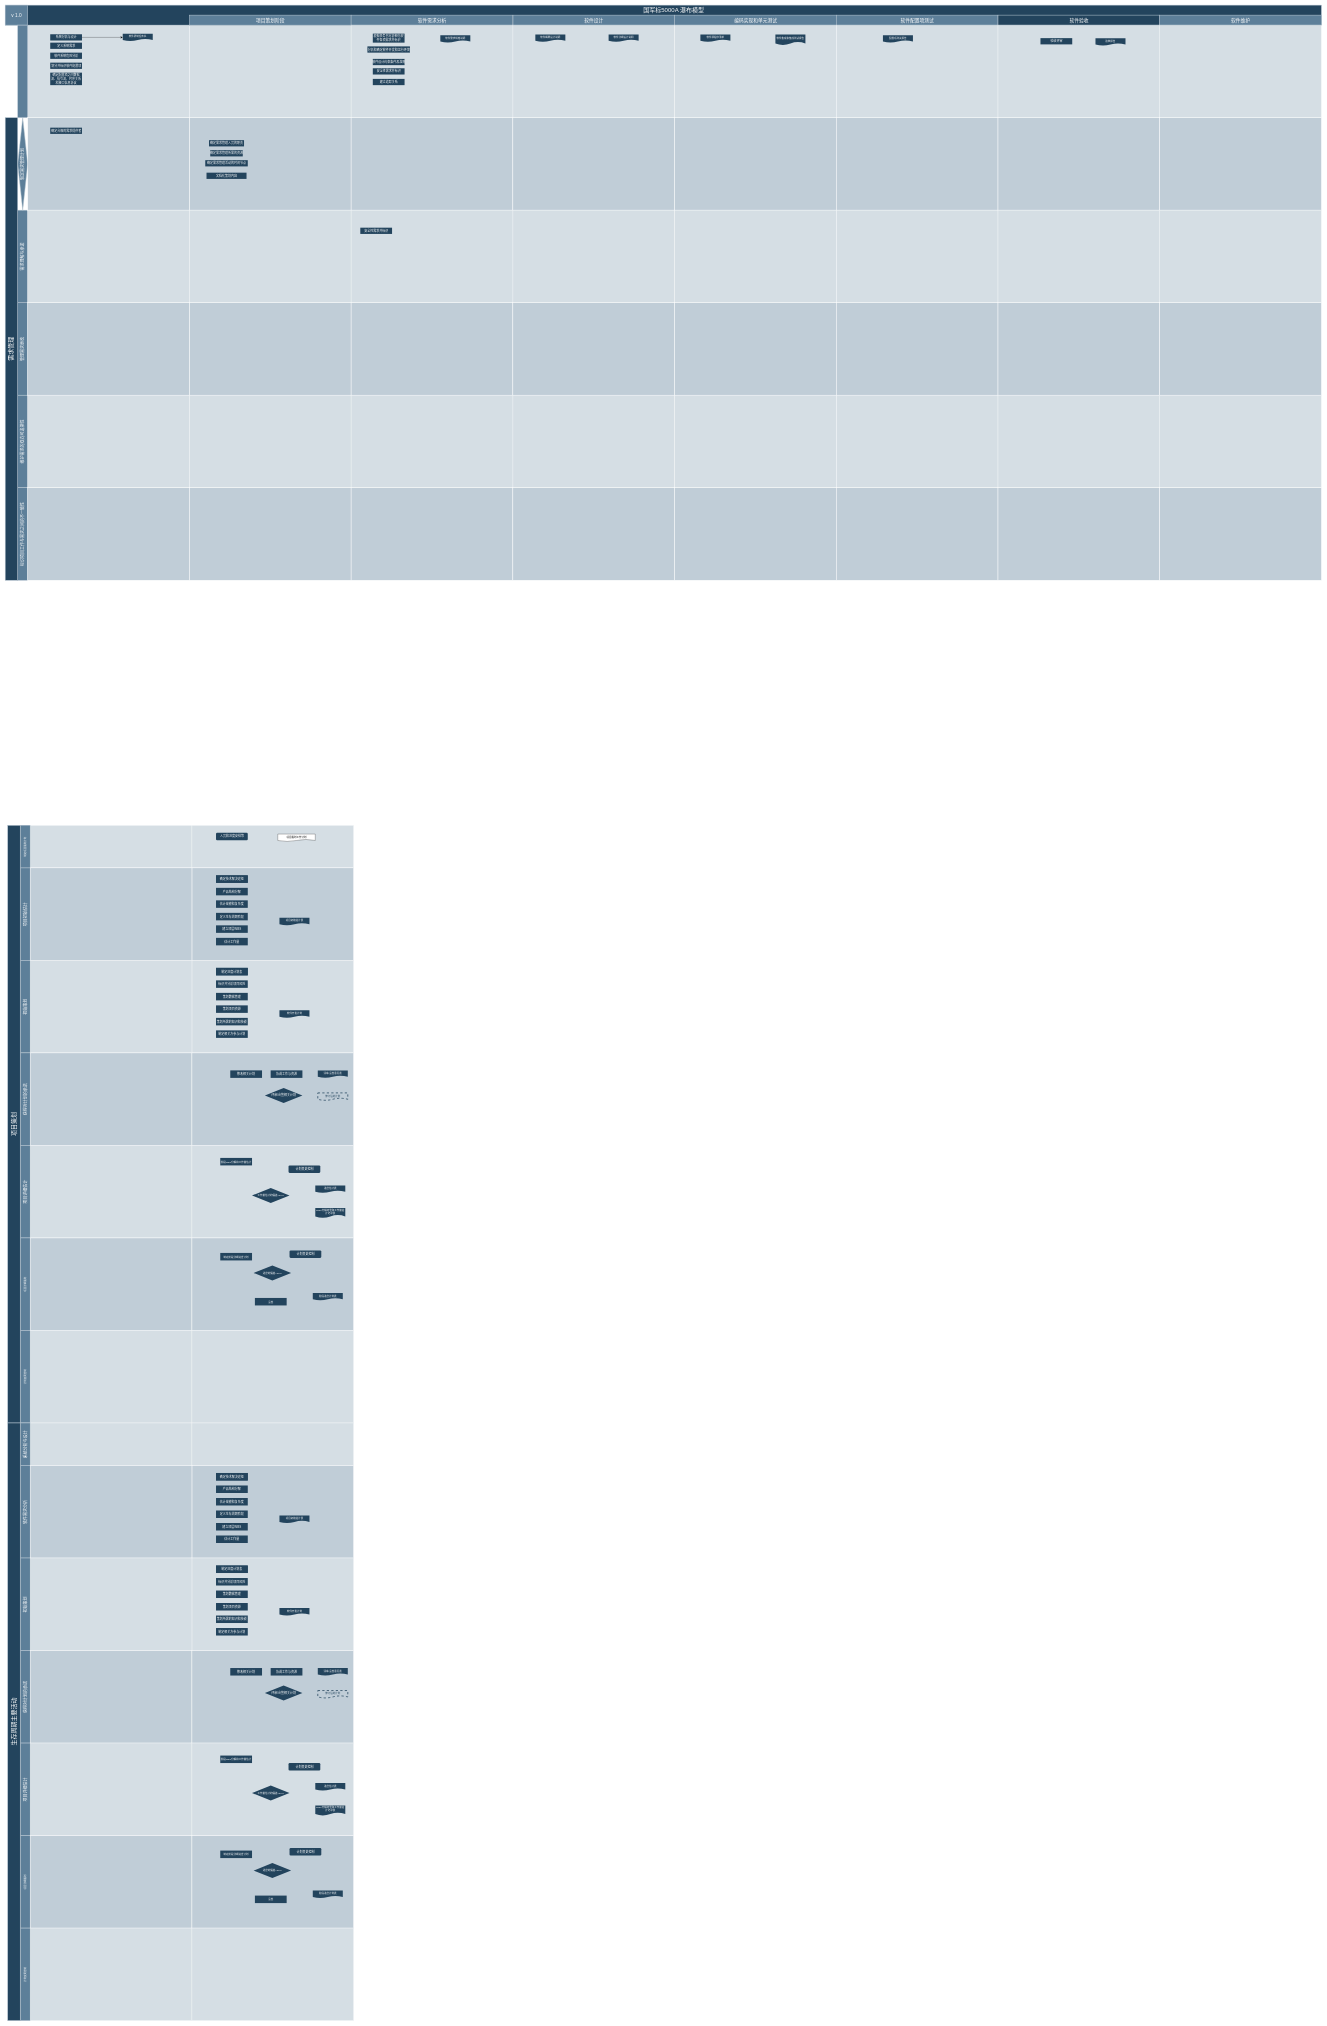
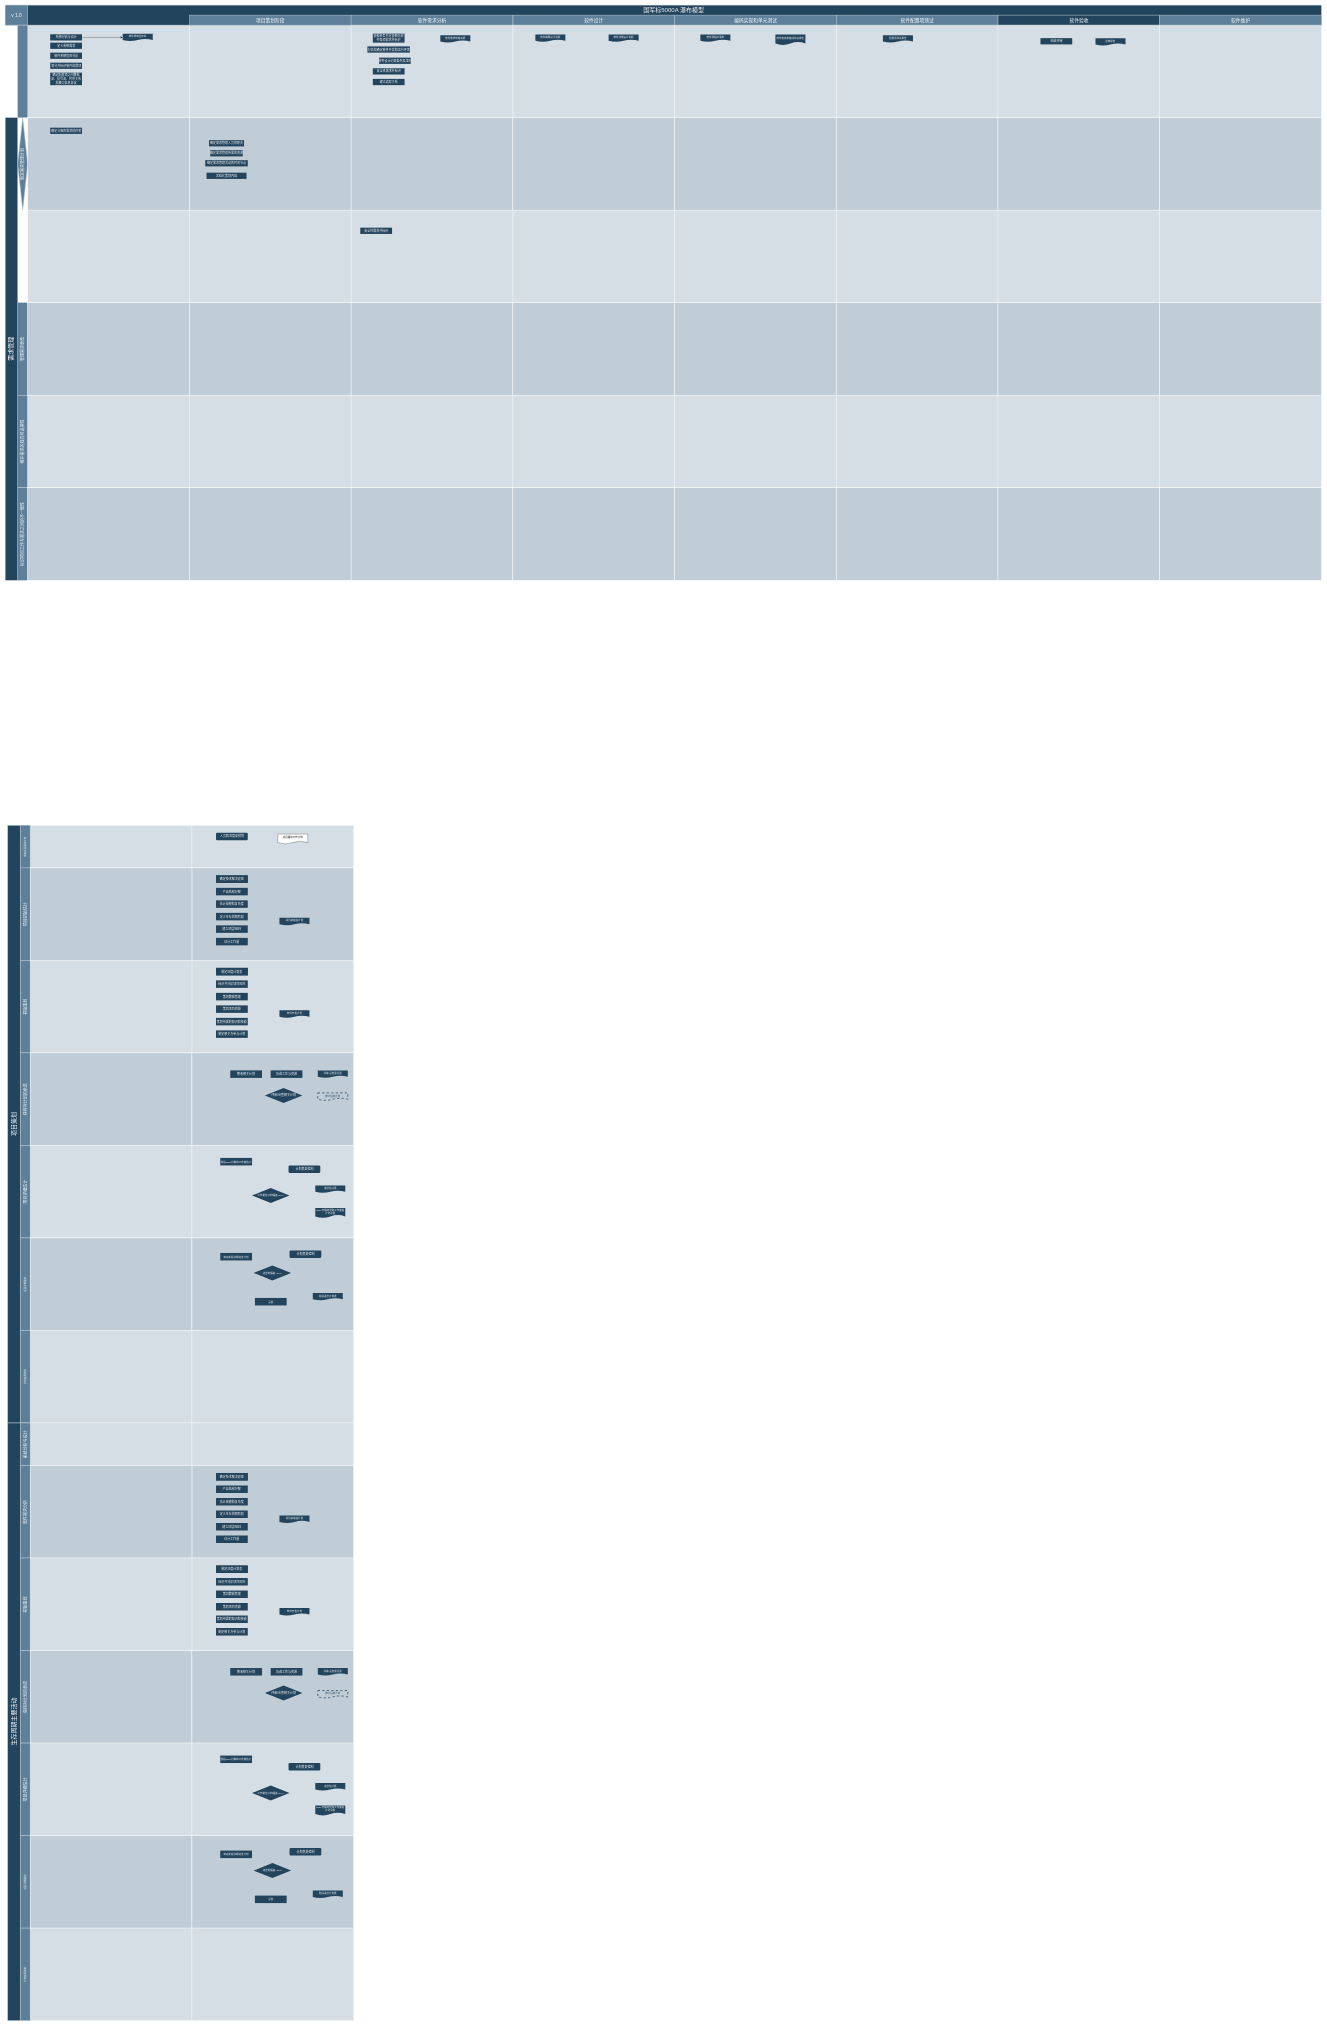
(389, 62) -> (395, 61)
(23, 256) -> none
(296, 838) -> (293, 839)
